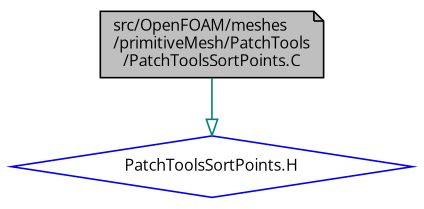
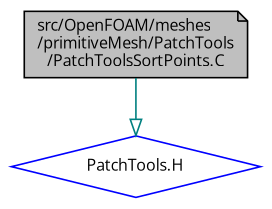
(212, 167) -> (136, 167)
